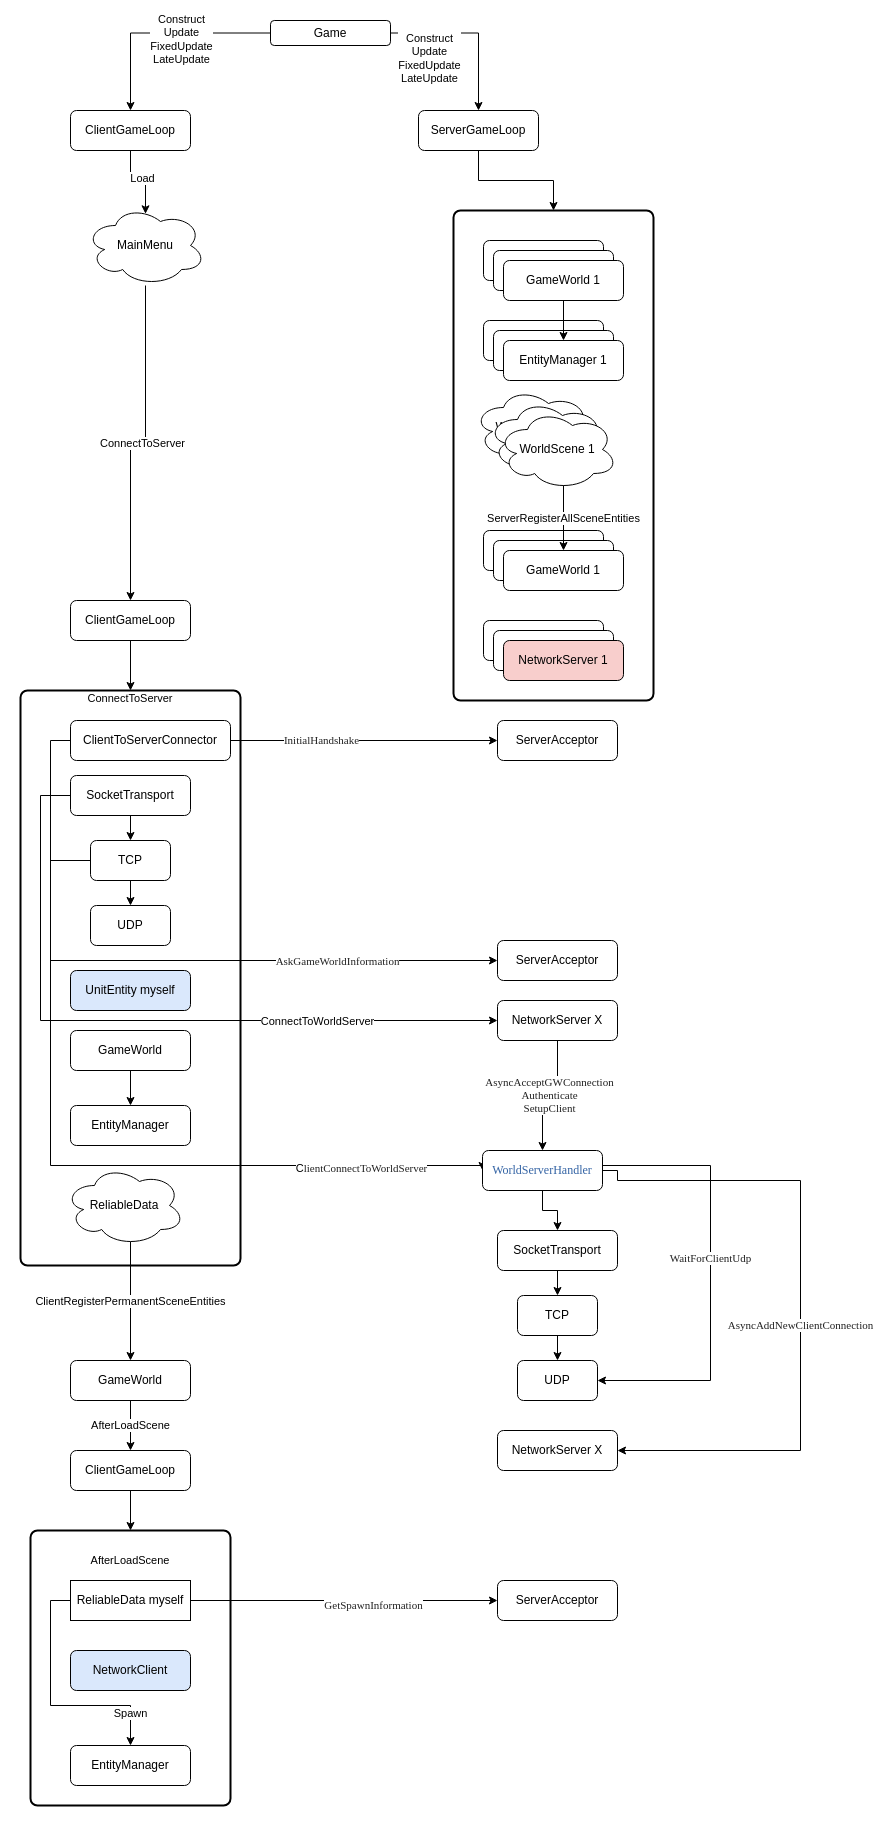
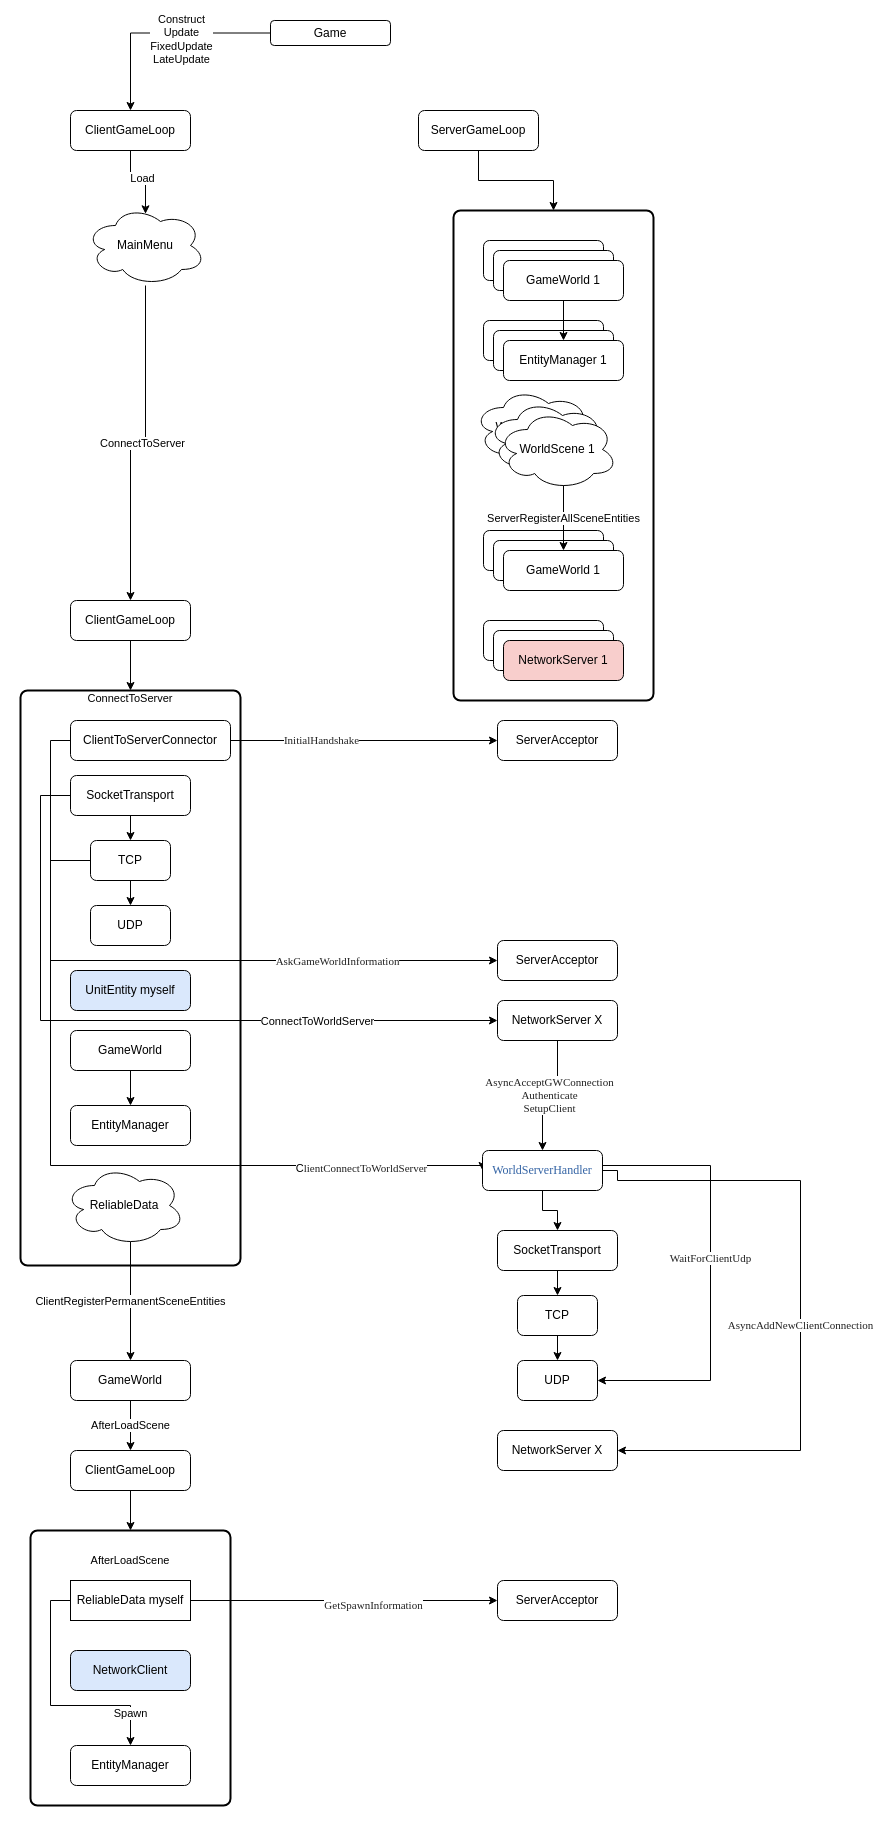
(479, 54) -> none
